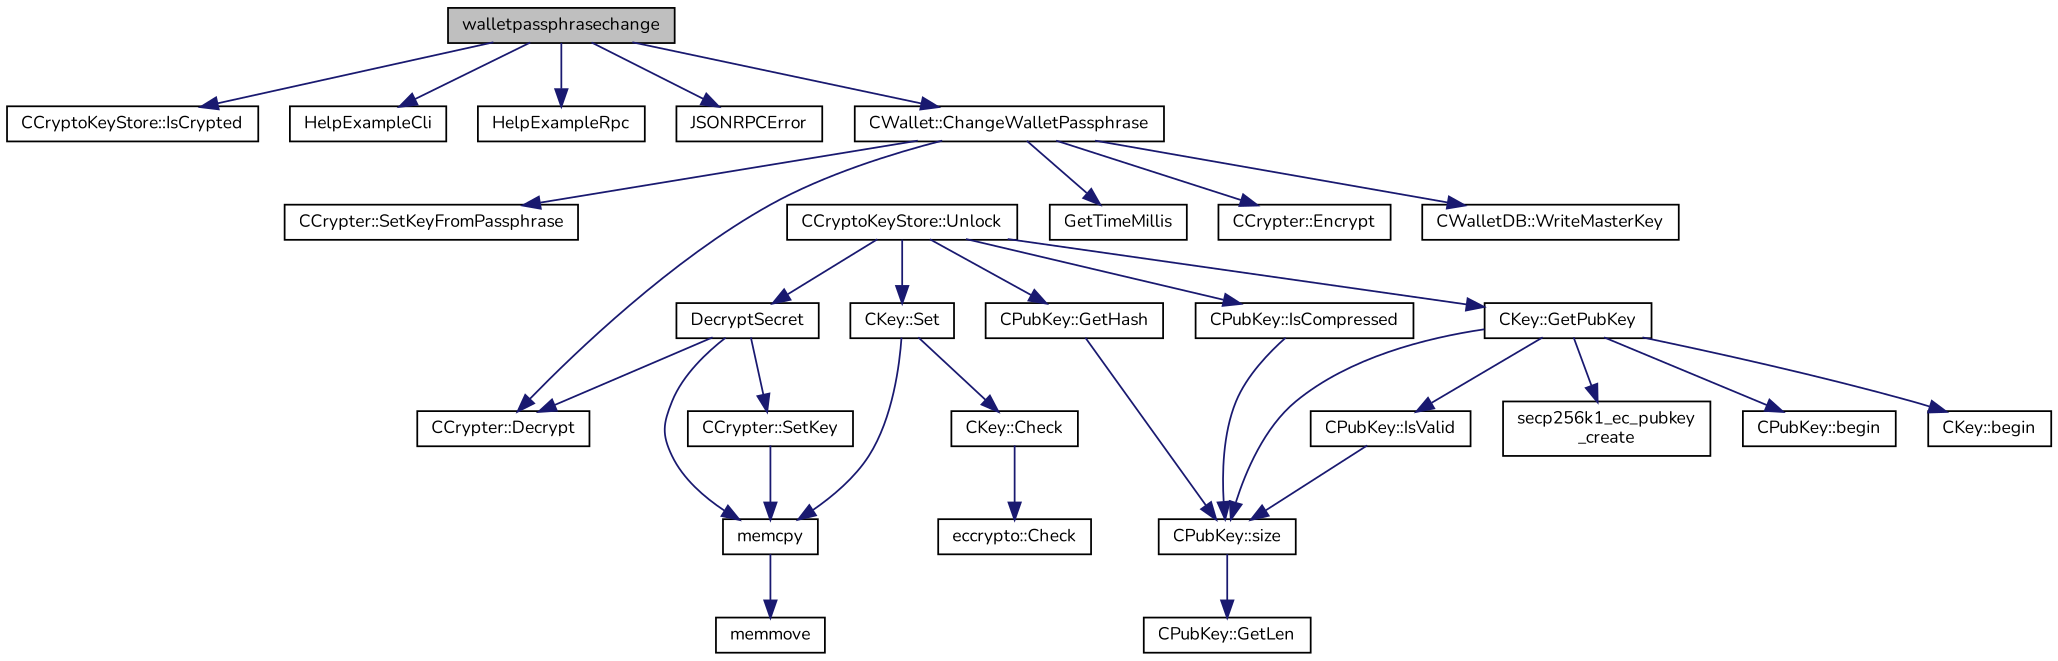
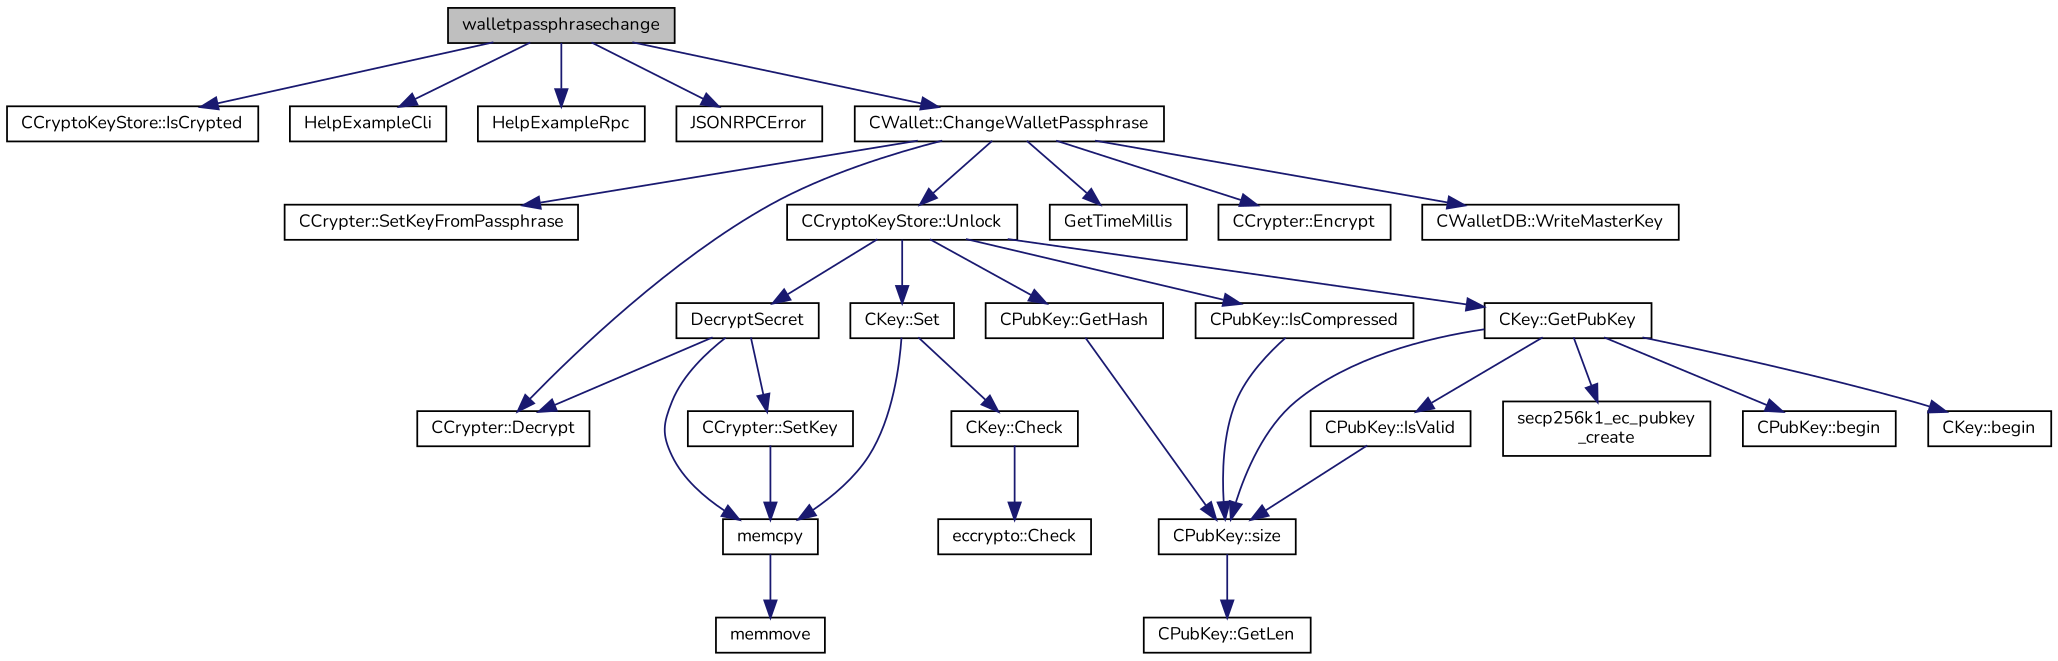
none -> (963, 167)
